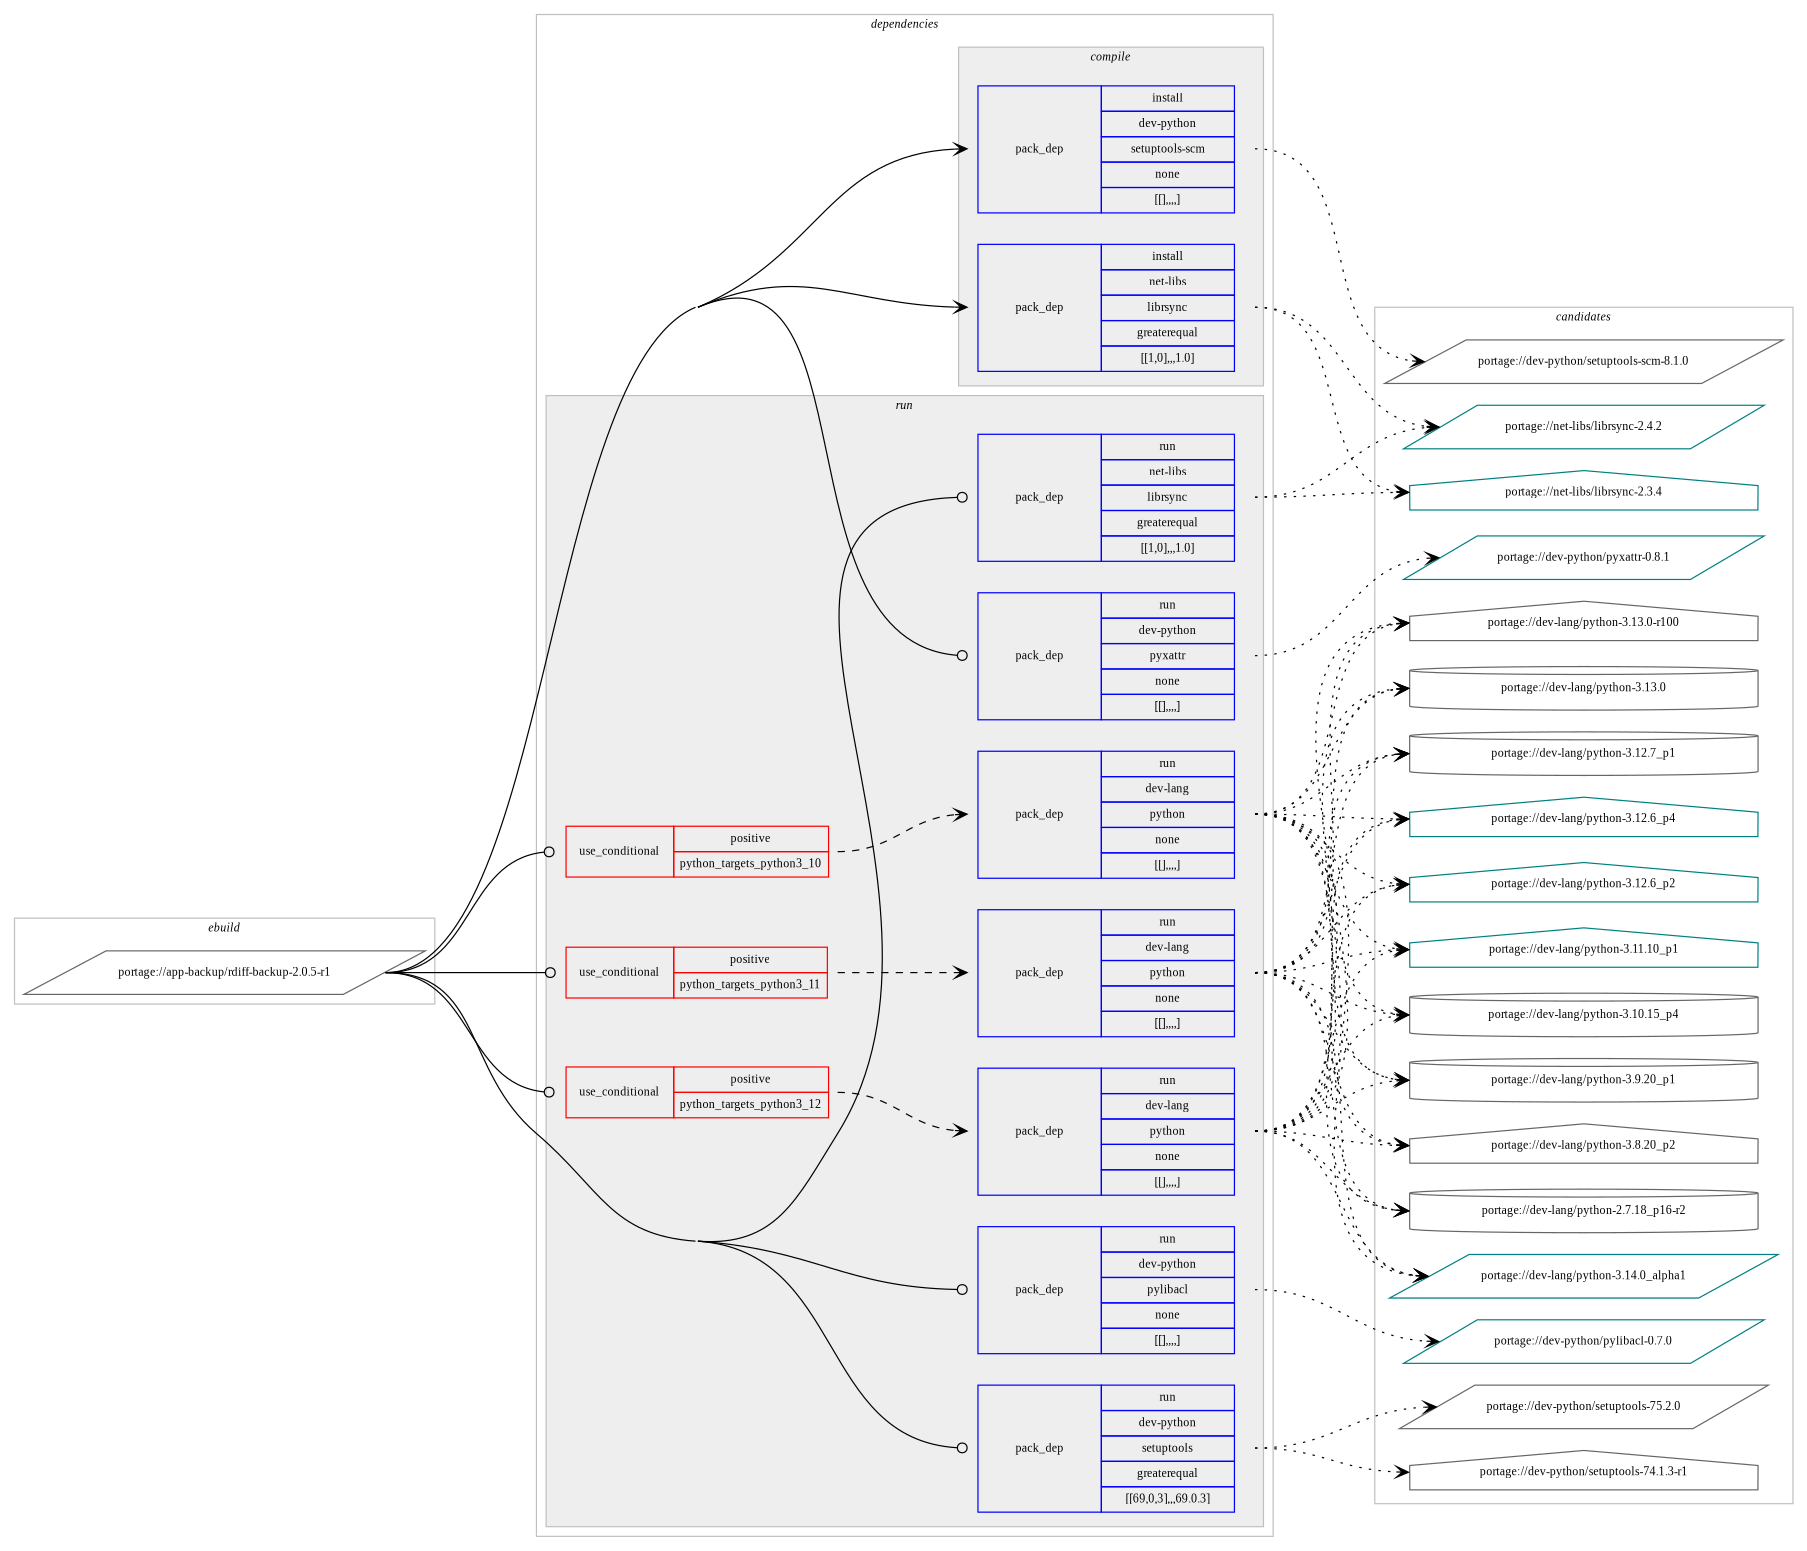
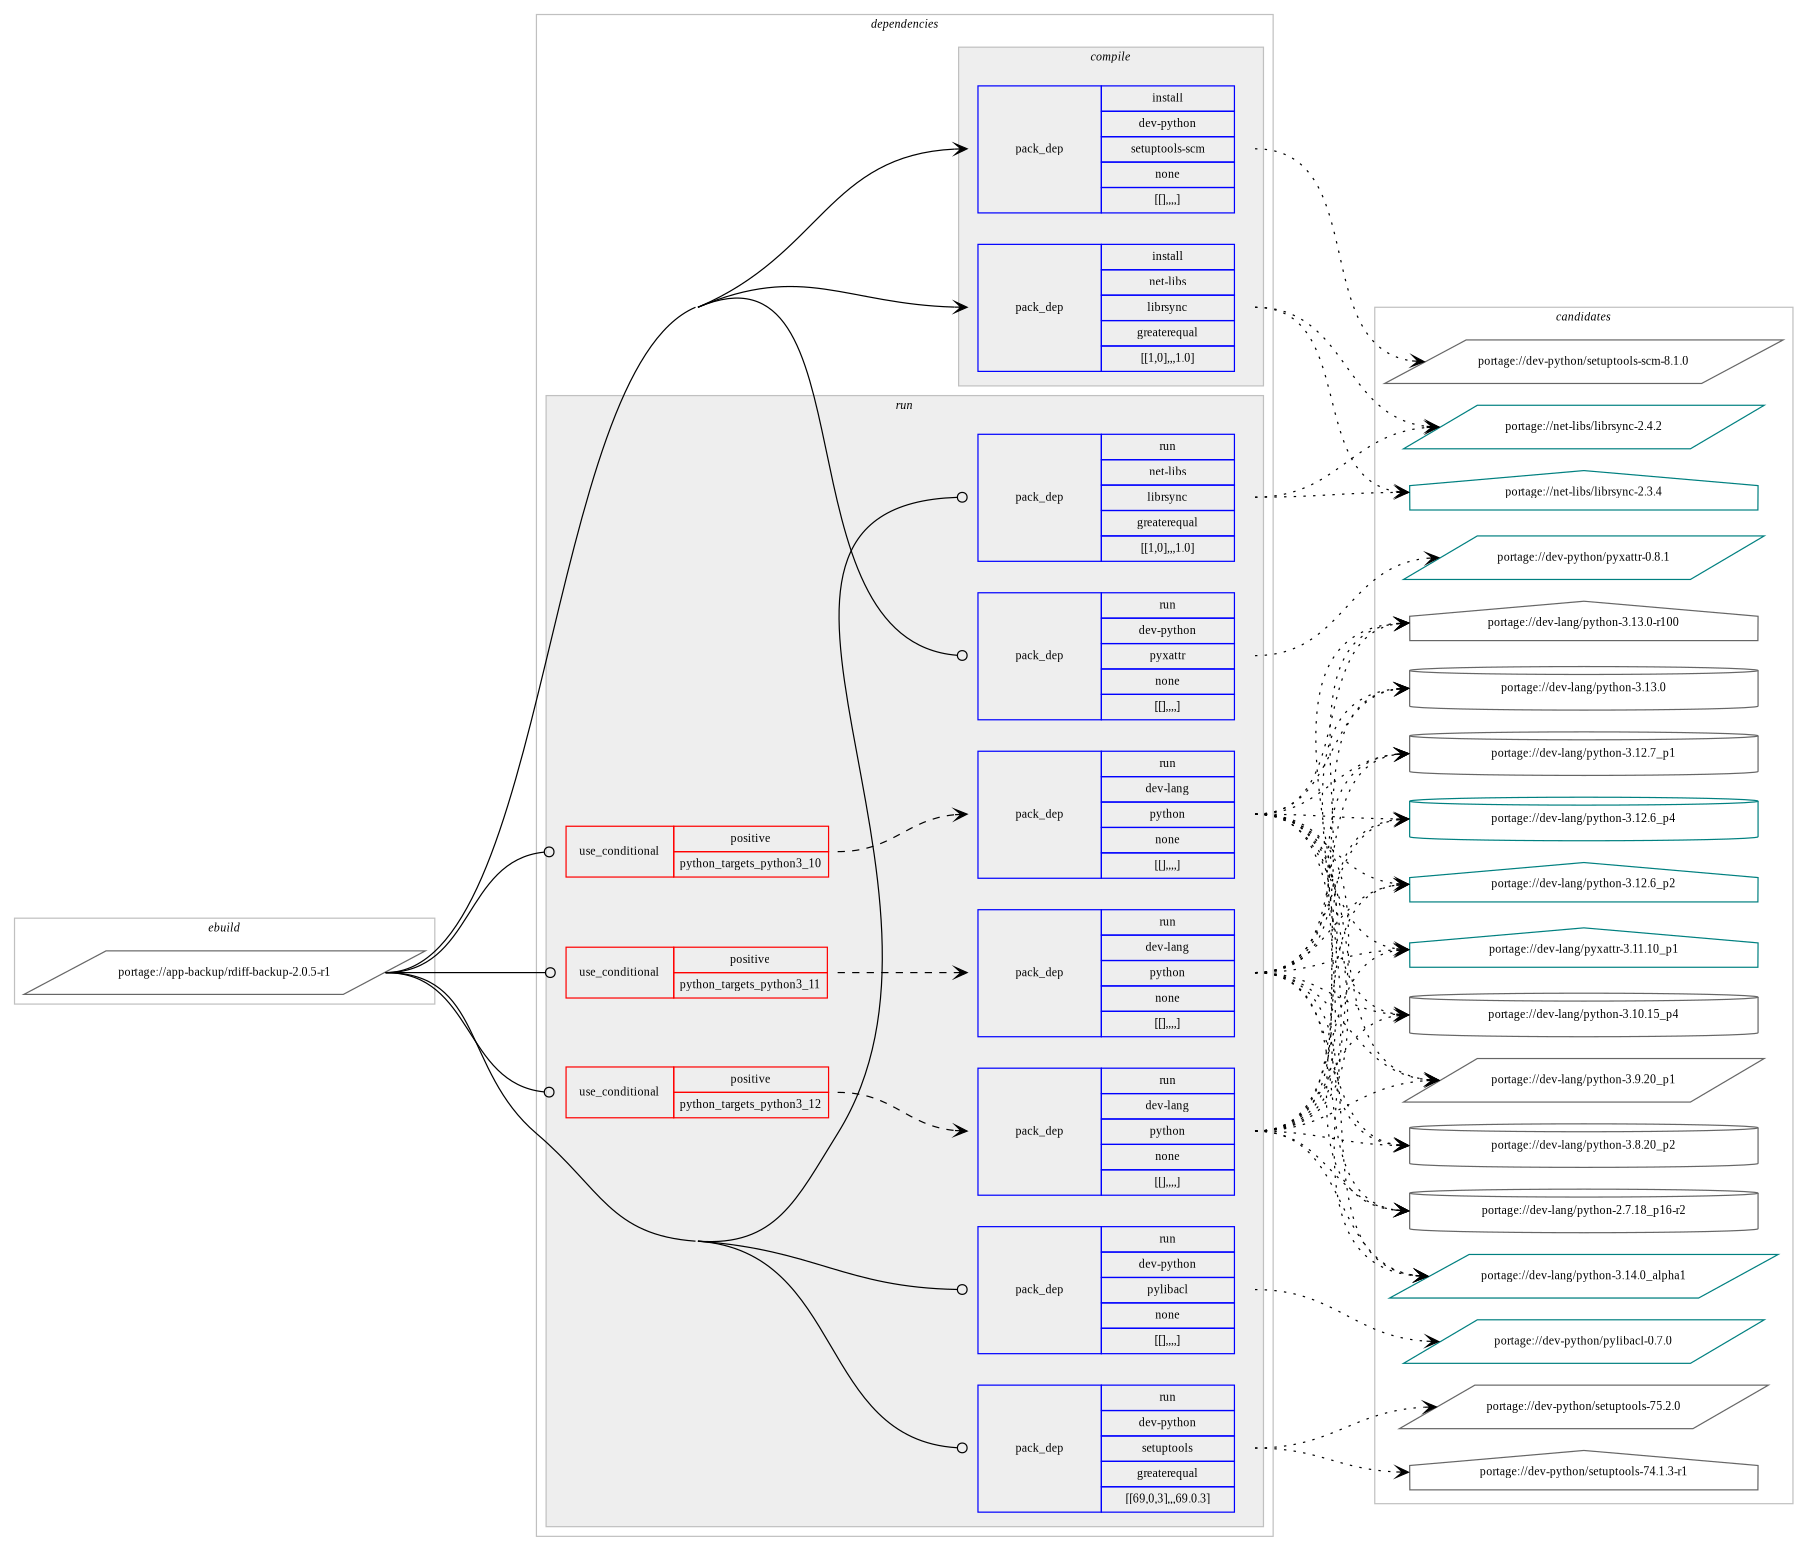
(1584, 819) -> (1584, 819)
(1584, 950) -> (1584, 950)
(1584, 1080) -> (1584, 1080)
(1584, 1146) -> (1584, 1146)
